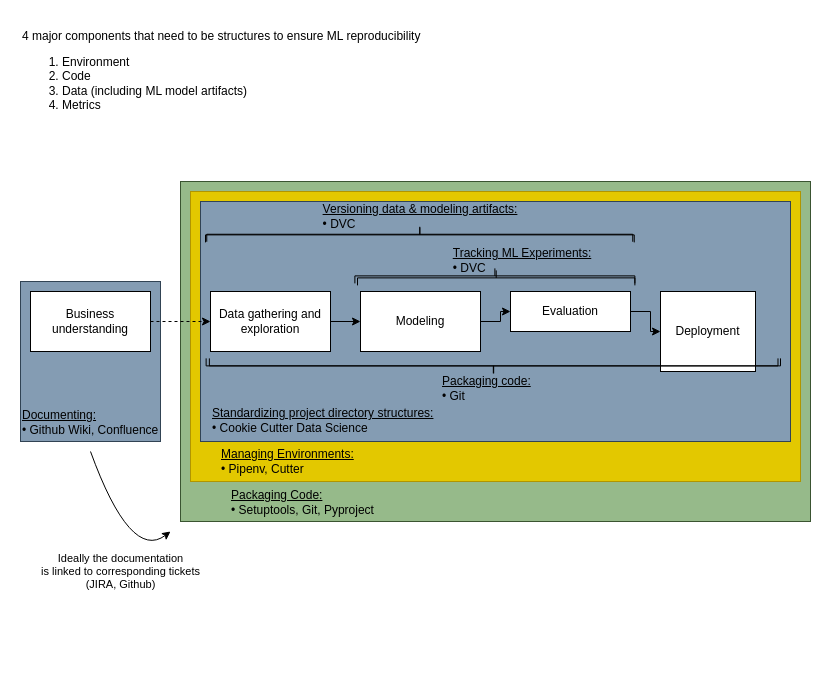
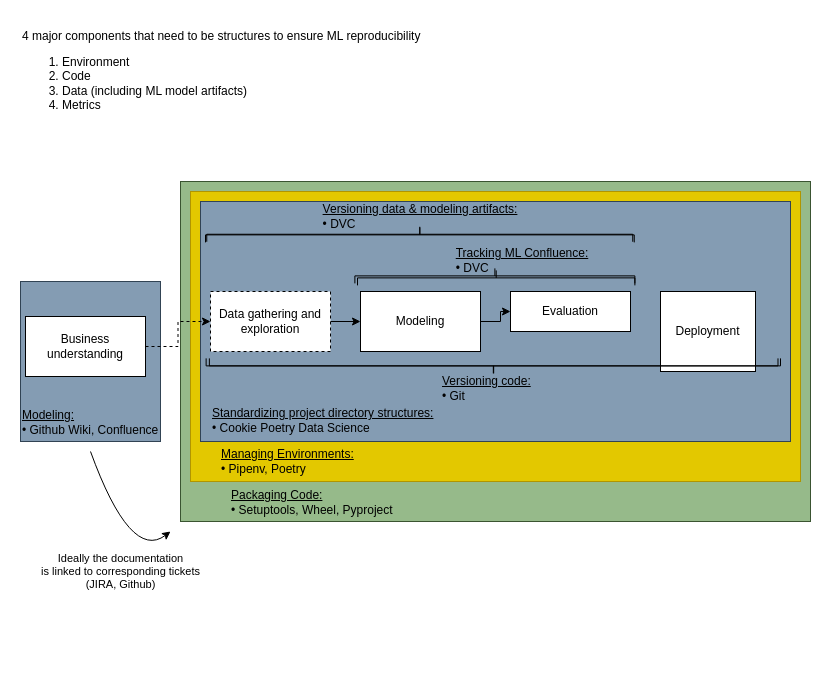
(523, 261) -> (523, 261)
(651, 313) -> none
(91, 322) -> (86, 347)
(271, 322) -> (271, 322)
(488, 389) -> (490, 389)
(331, 421) -> (331, 421)
(94, 423) -> (94, 423)
(289, 462) -> (289, 462)
(315, 503) -> (321, 503)
